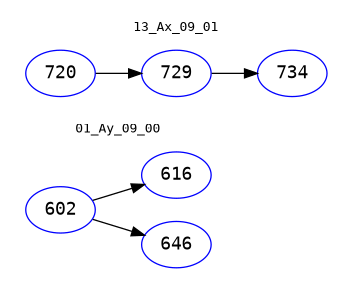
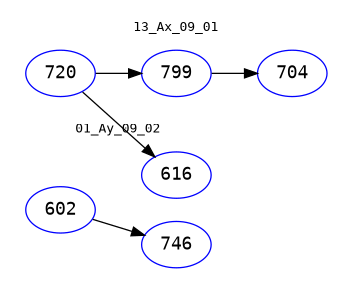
(176, 73) -> (176, 73)
(292, 73) -> (292, 73)
(118, 129) -> (118, 129)
(112, 194) -> (120, 126)
(176, 245) -> (176, 245)
